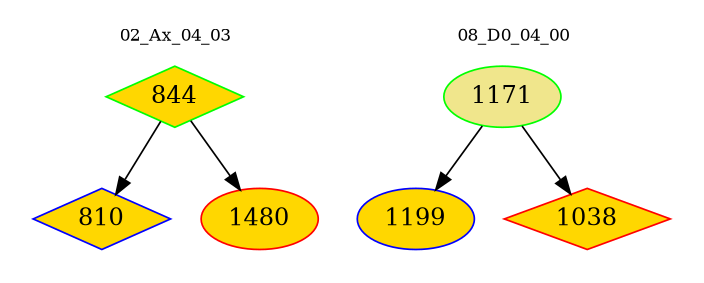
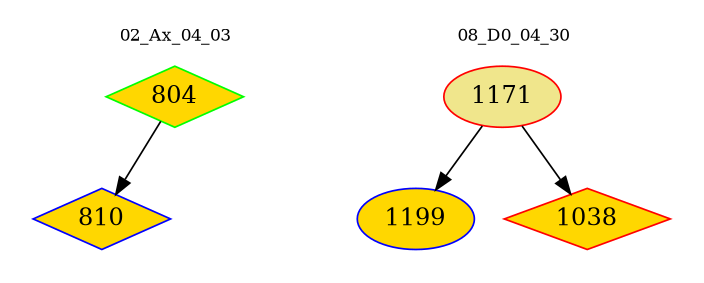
(514, 36) -> (514, 36)
(175, 97) -> (175, 97)
(502, 97) -> (502, 97)
(260, 219) -> none
